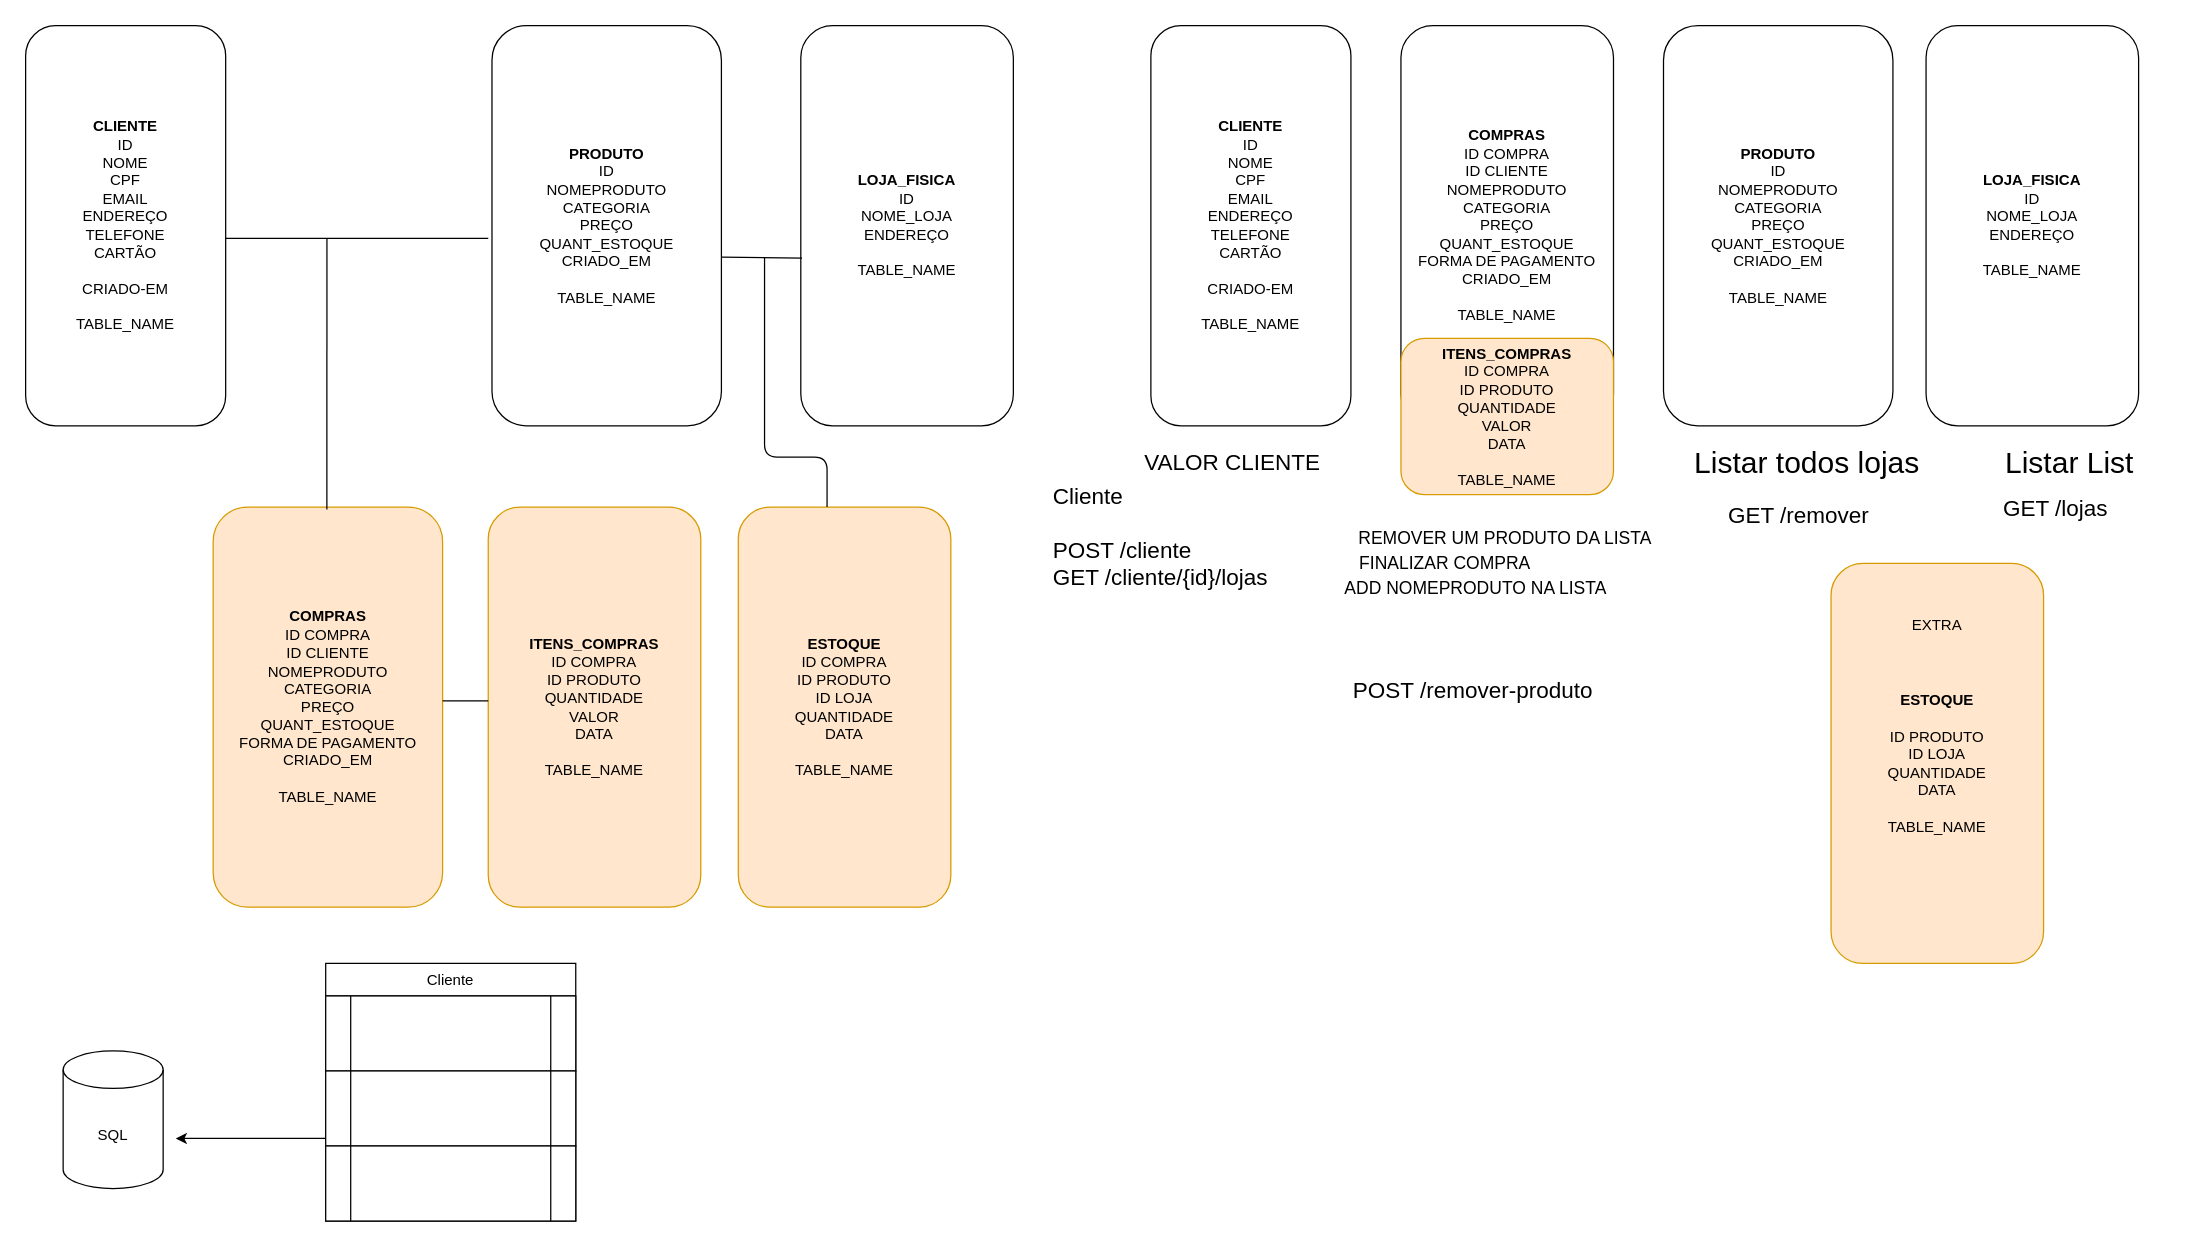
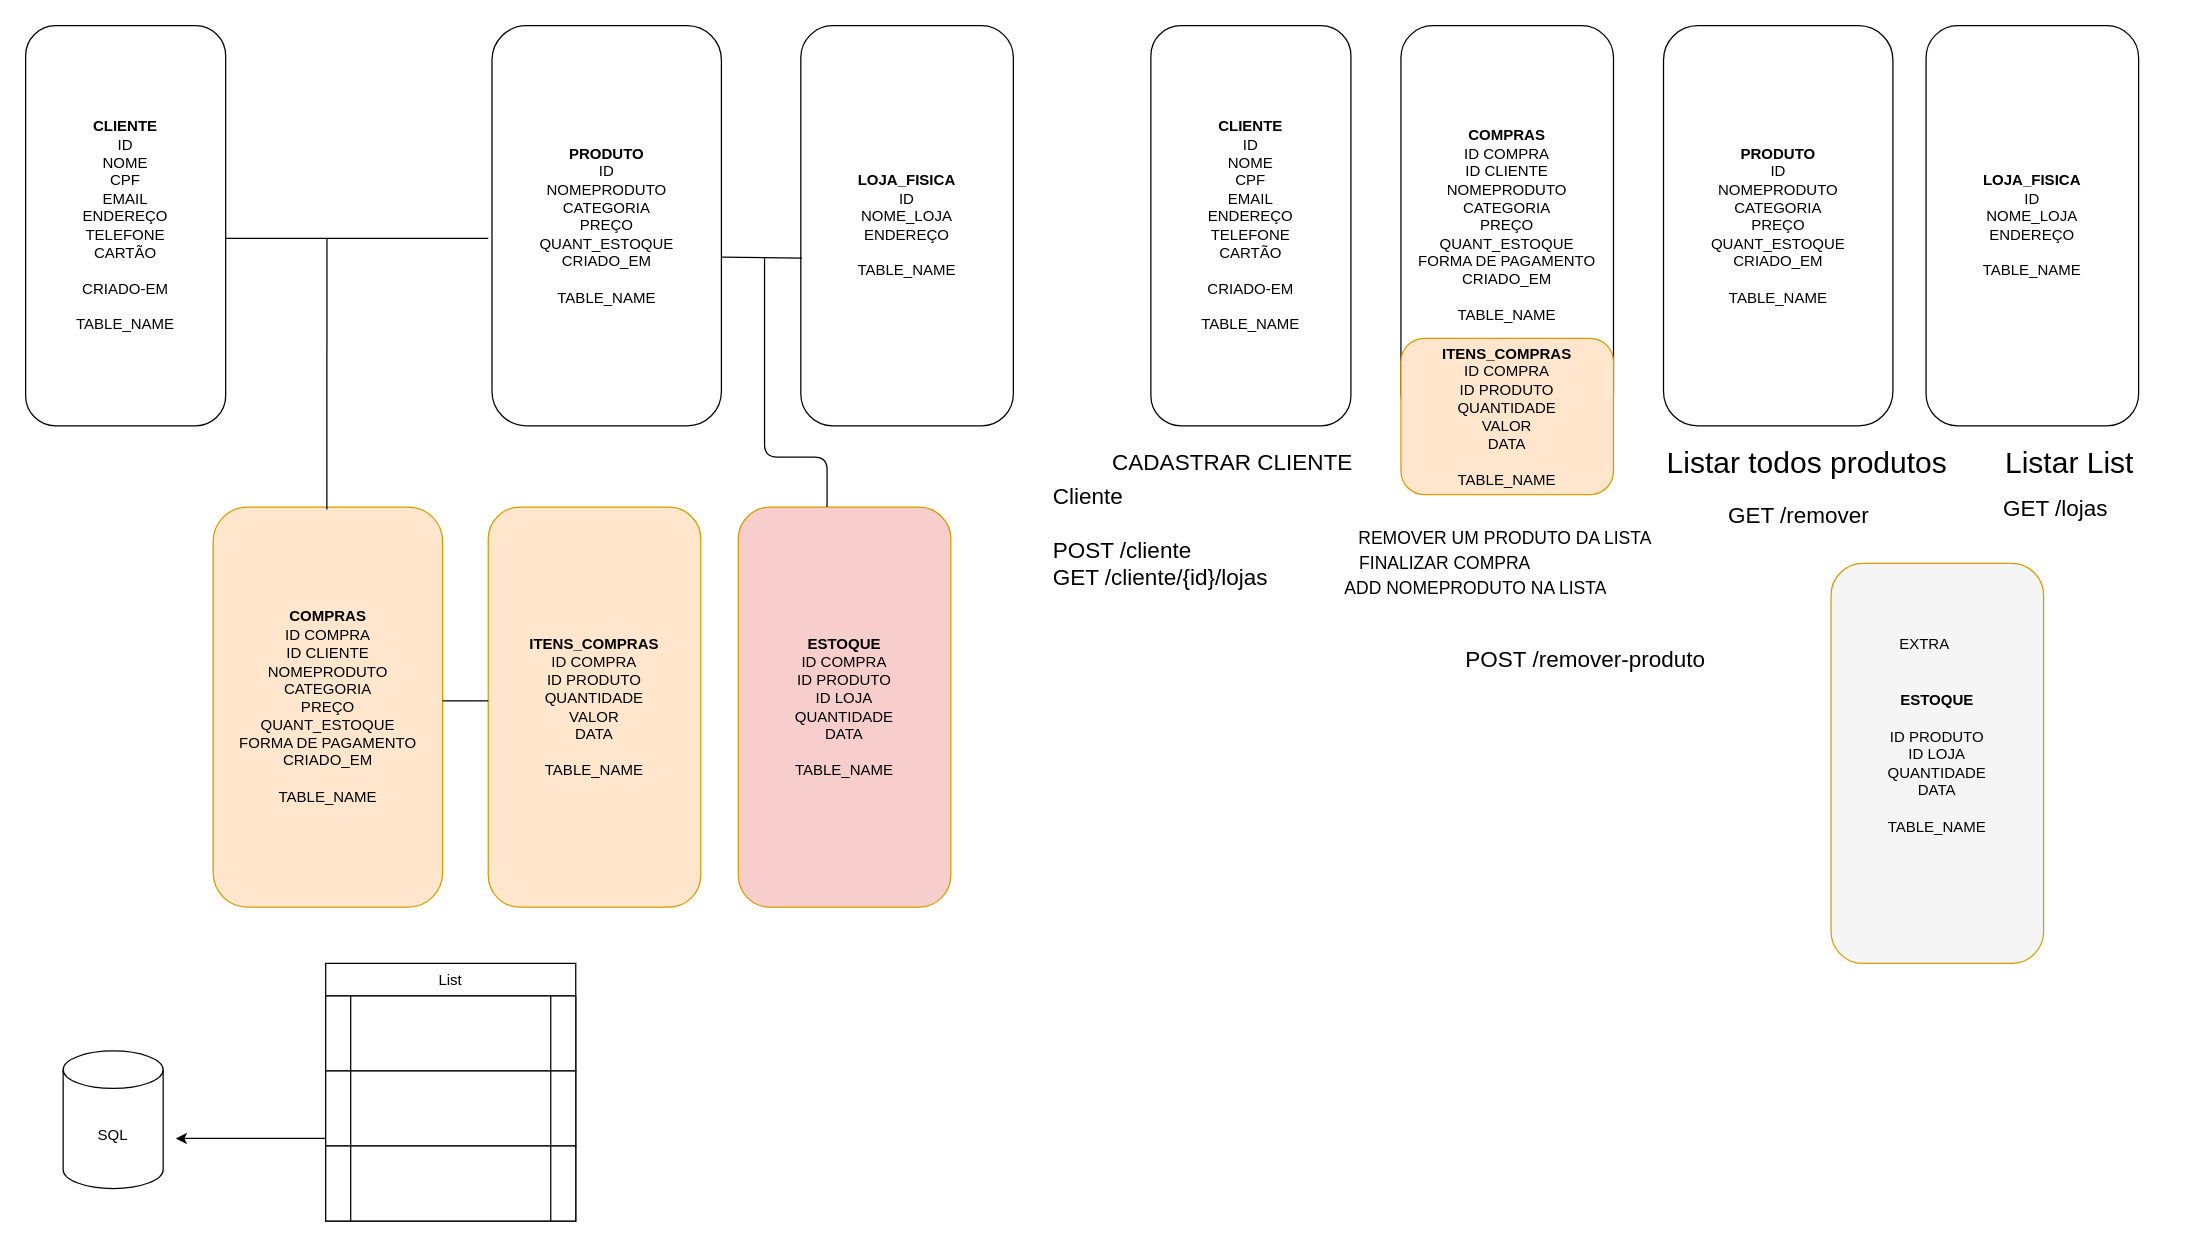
(1233, 463) -> (1233, 463)
(1807, 463) -> (1807, 463)
(1937, 626) -> (1924, 644)
(1482, 688) -> (1594, 657)
(844, 707) -> (844, 707)
(1937, 763) -> (1937, 763)
(450, 980) -> (450, 980)
